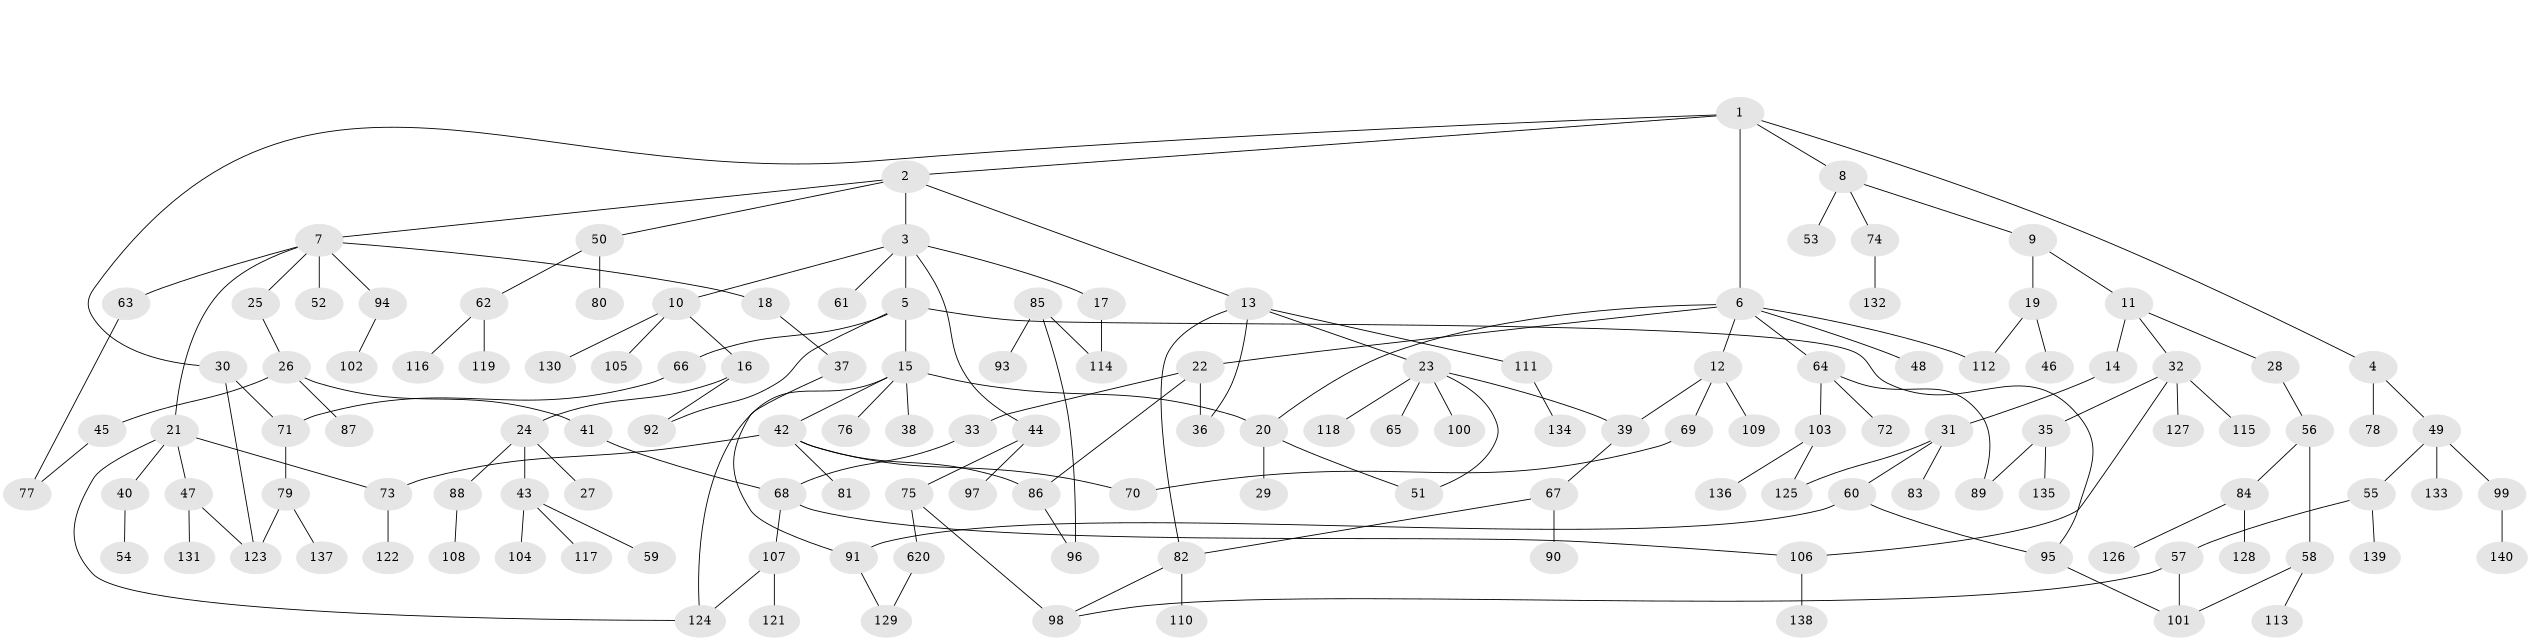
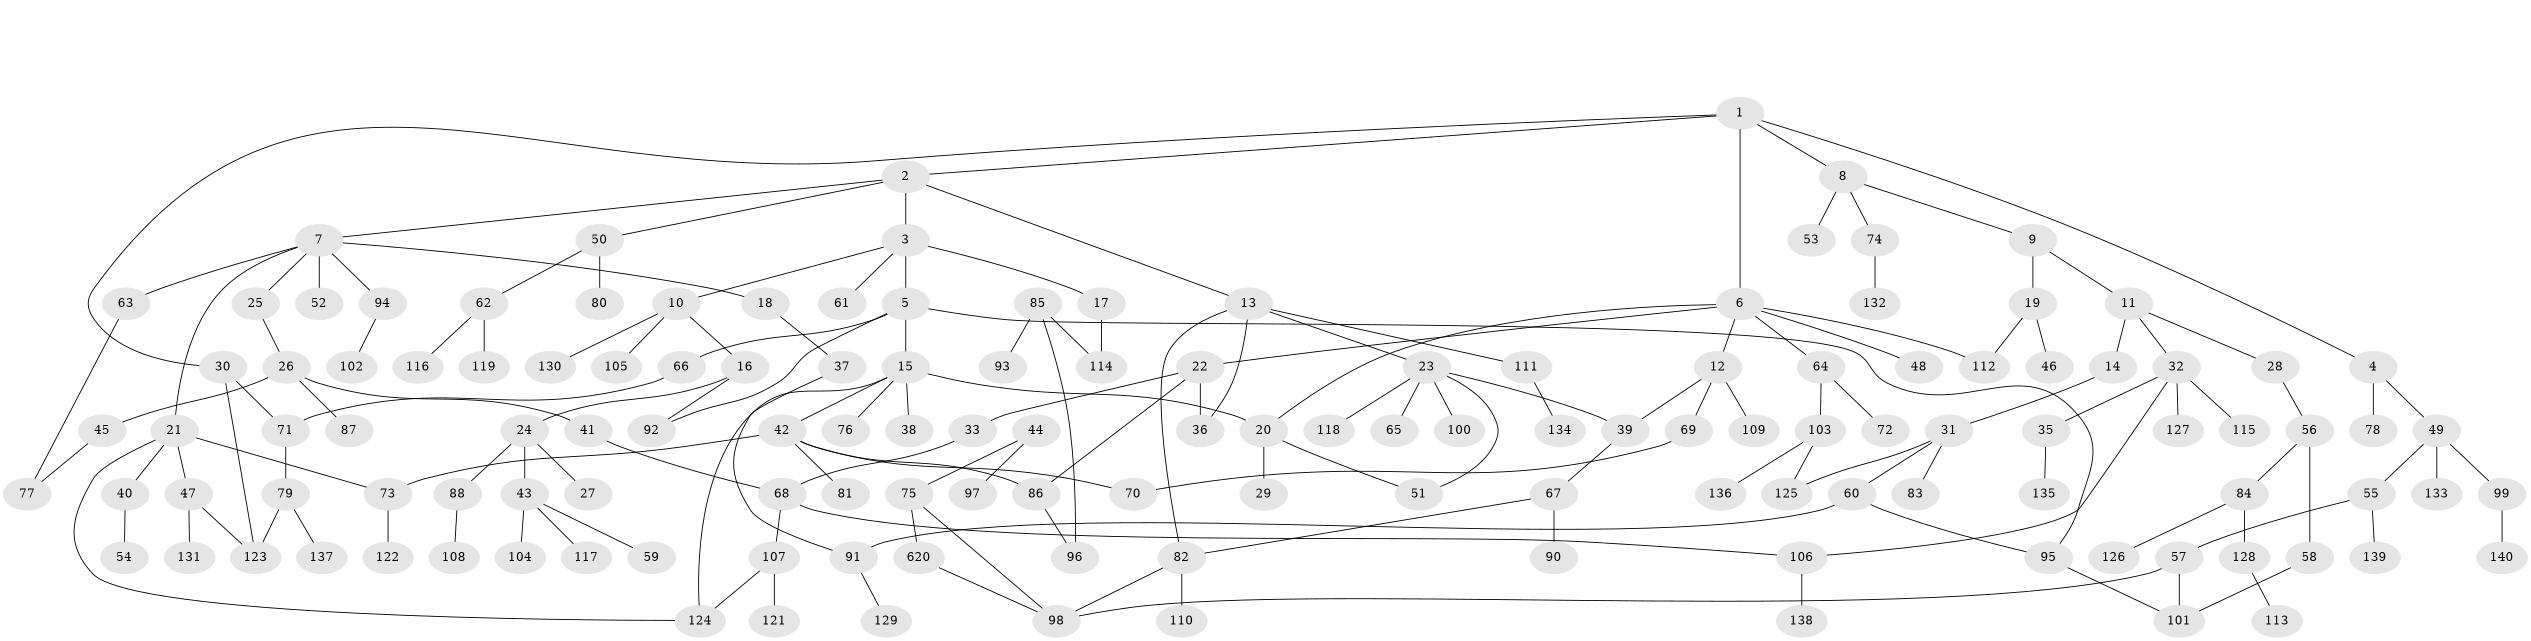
(954, 347) -> none
(1979, 494) -> none
(903, 589) -> (988, 590)
(2294, 589) -> (2261, 589)
